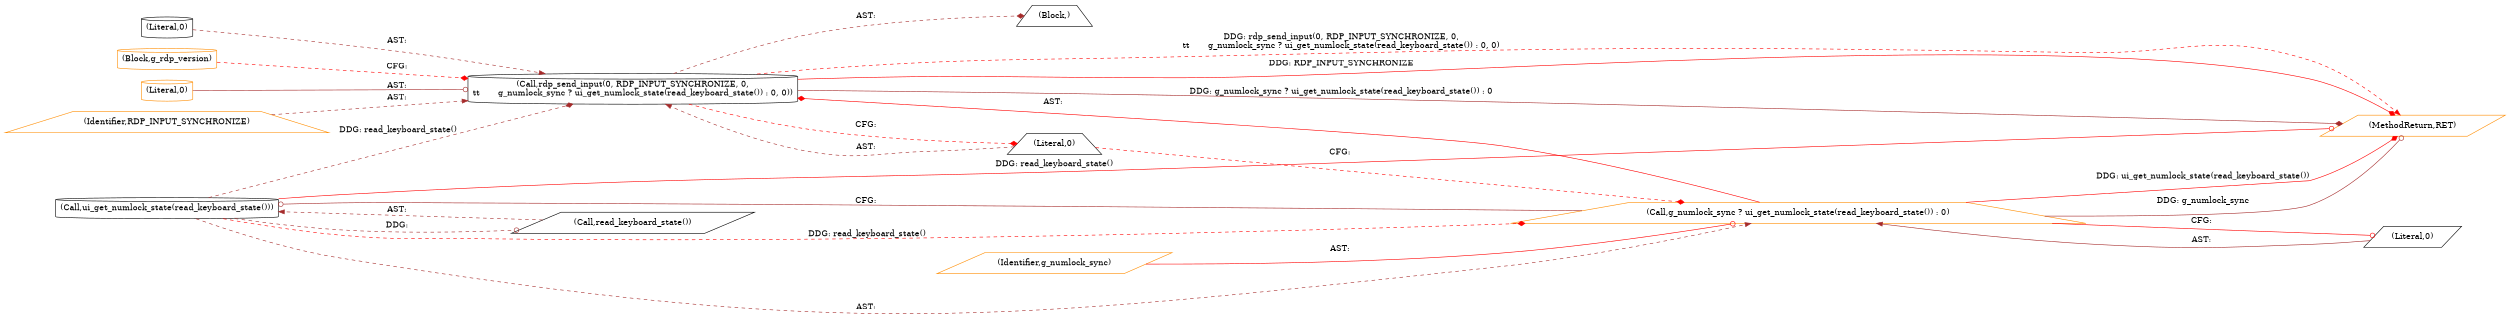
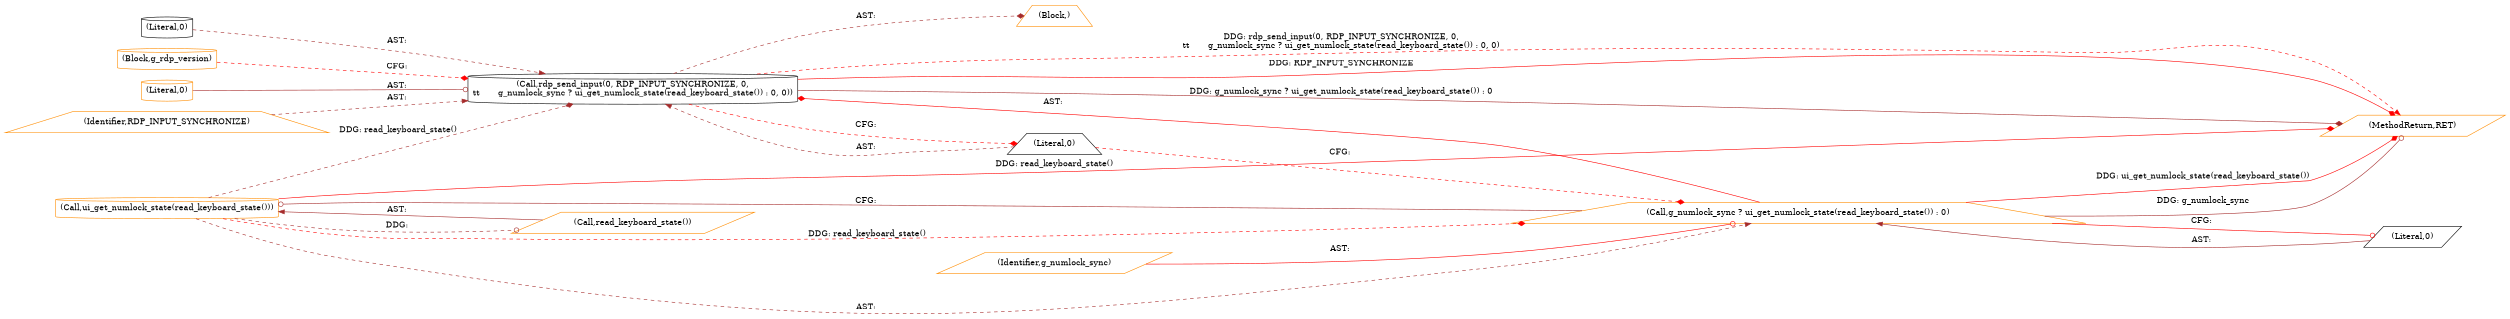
(1054, 16) -> (1054, 16)
(1253, 166) -> (1252, 166)
(167, 208) -> (167, 208)
(414, 216) -> (414, 216)
(633, 223) -> (633, 223)
